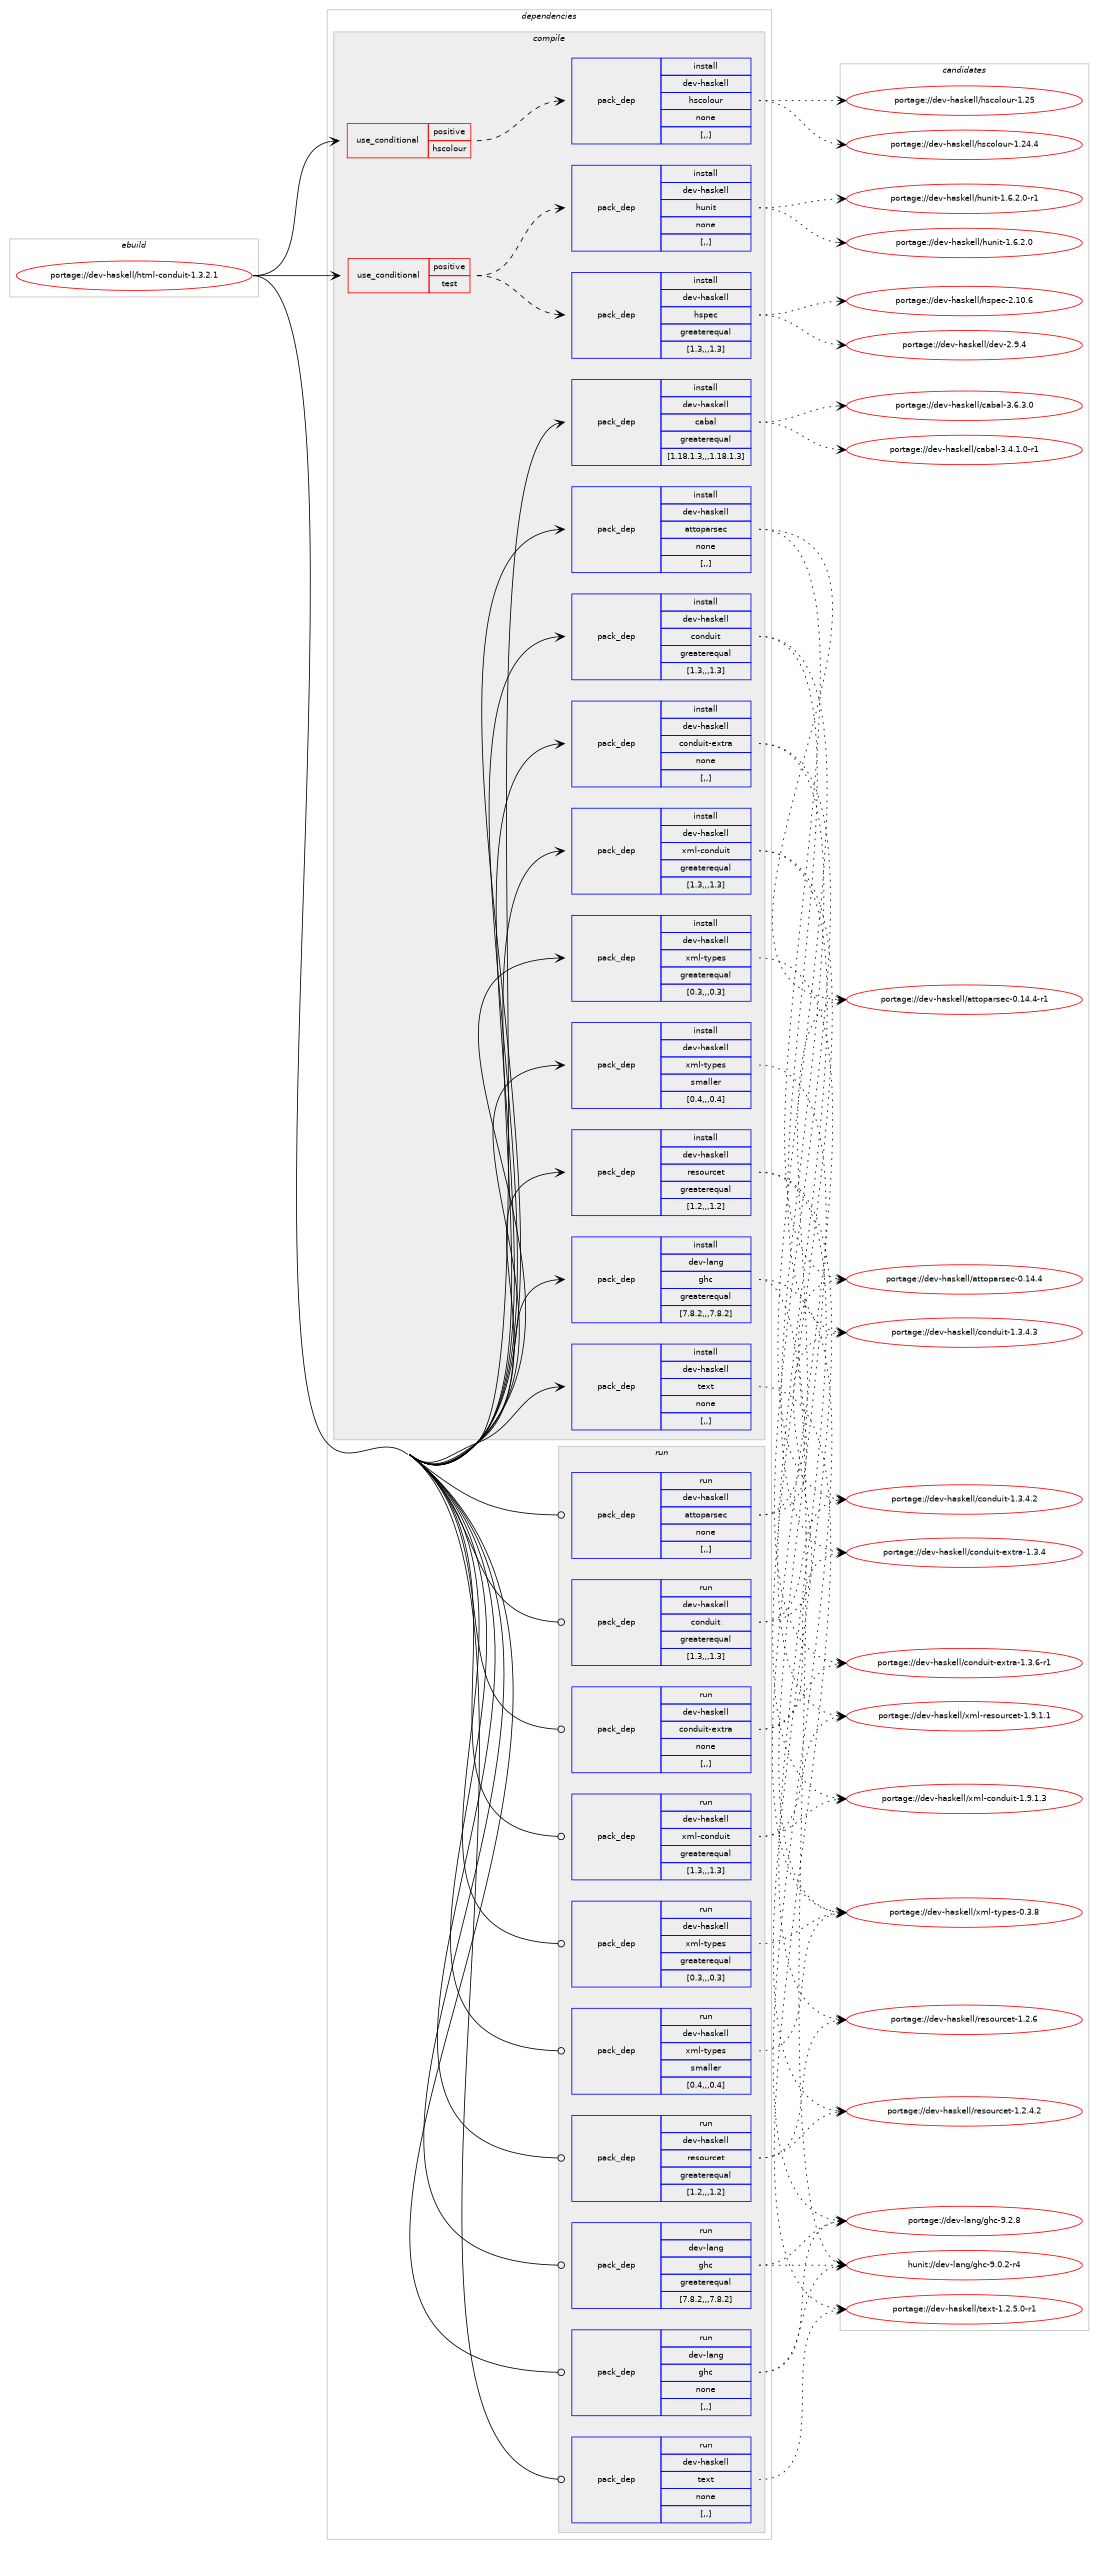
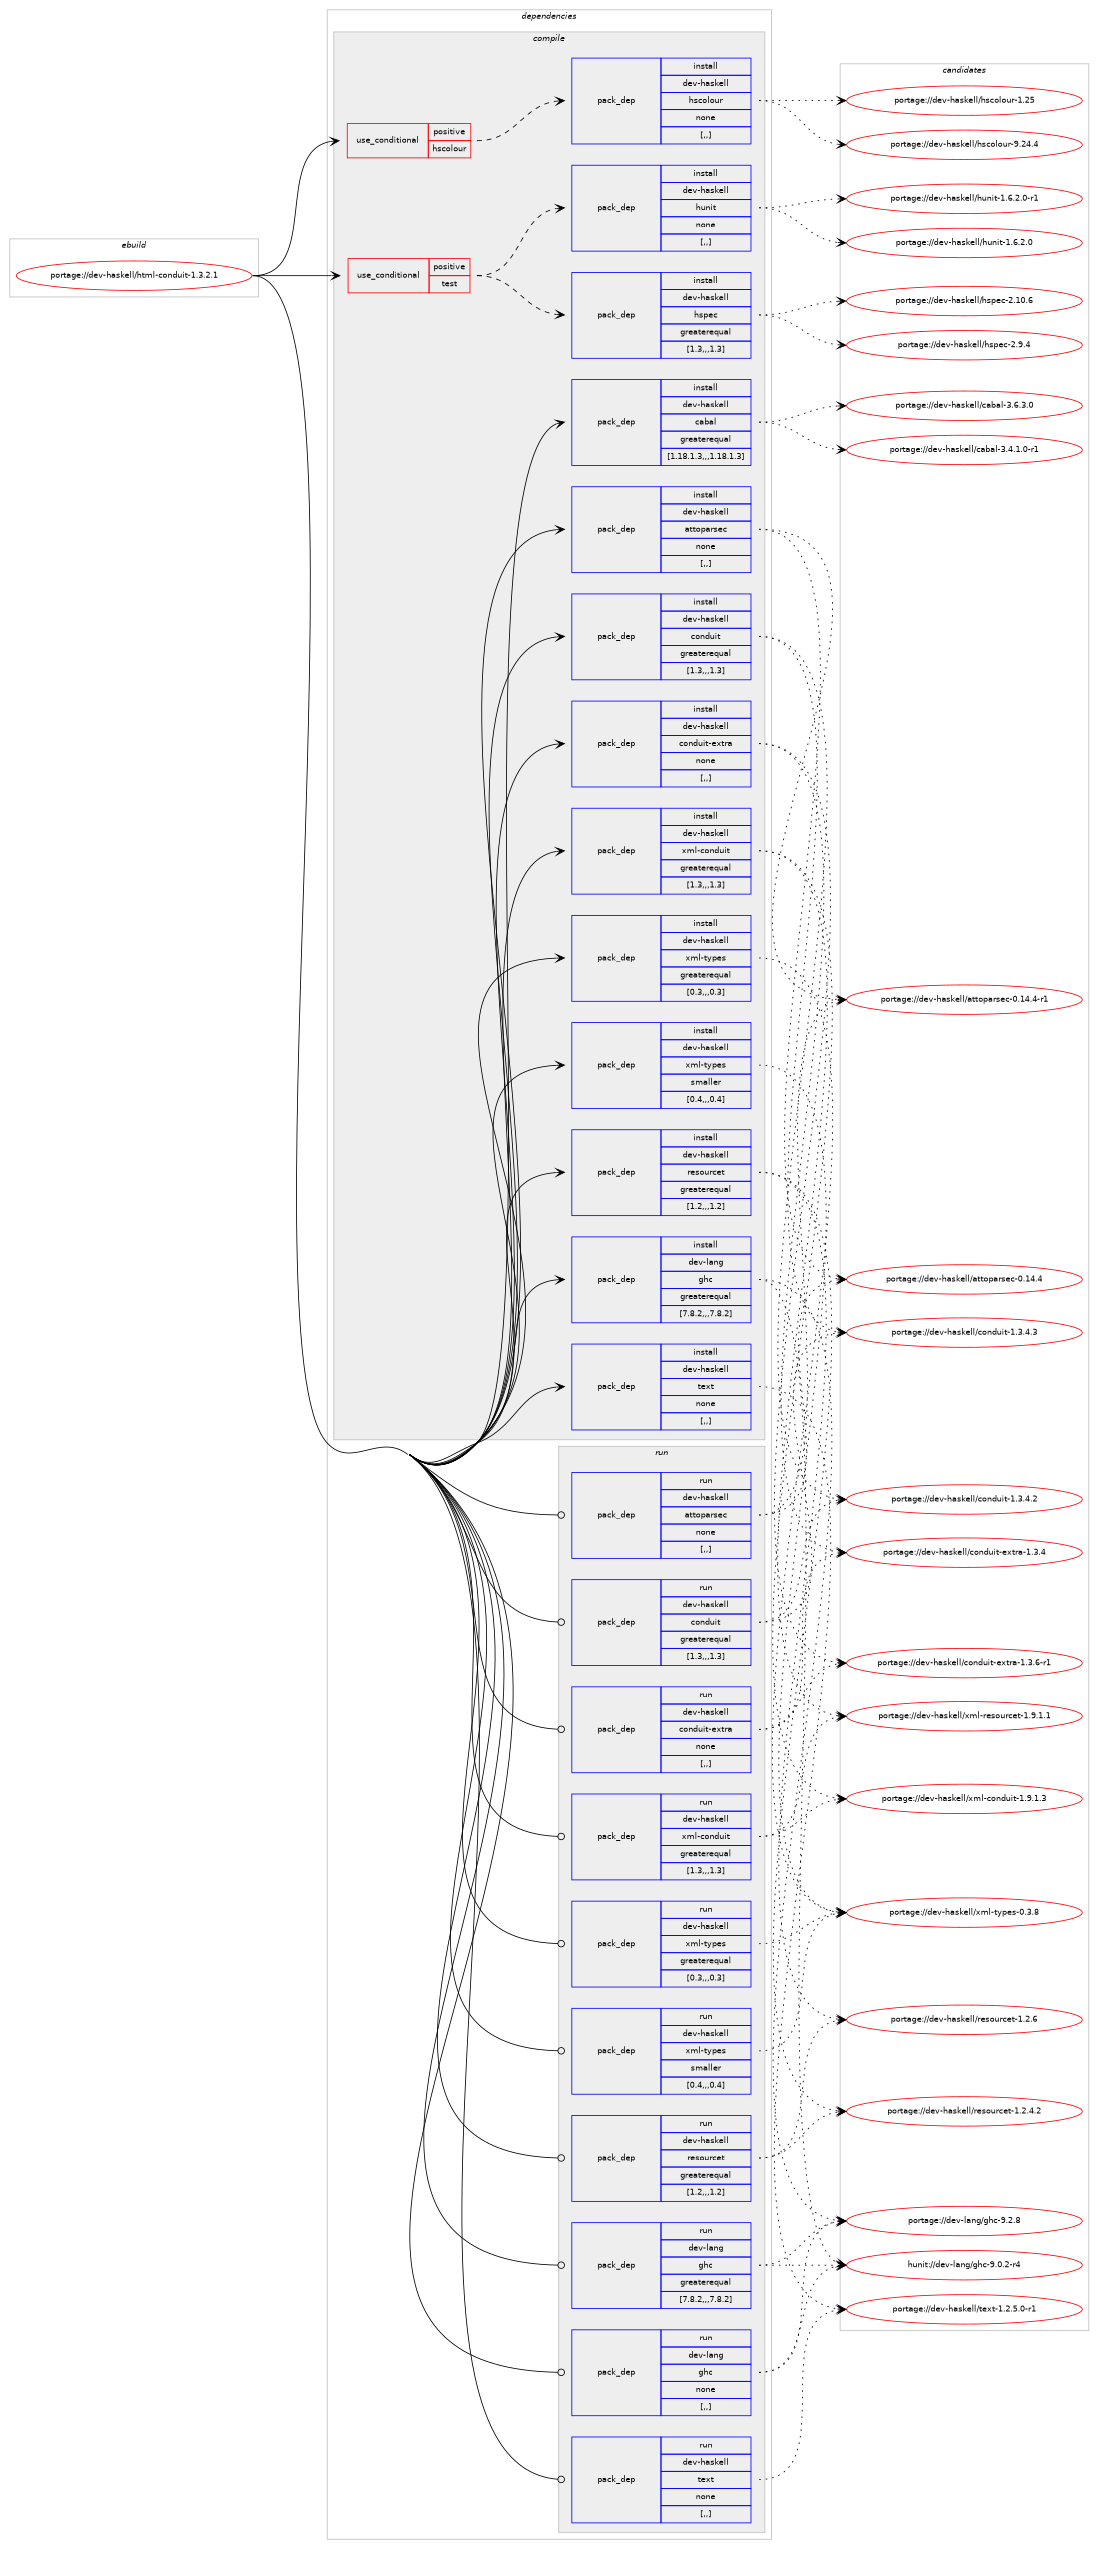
(964, 145) -> (964, 145)
(964, 345) -> (964, 345)
